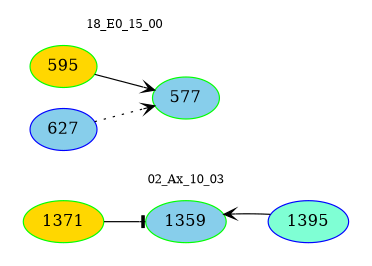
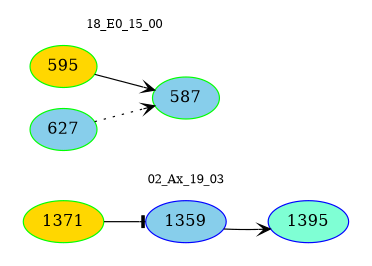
(186, 98) -> (186, 98)
(64, 130) -> (64, 130)
(186, 180) -> (186, 180)
(253, 214) -> (241, 230)
(186, 222) -> (186, 222)
